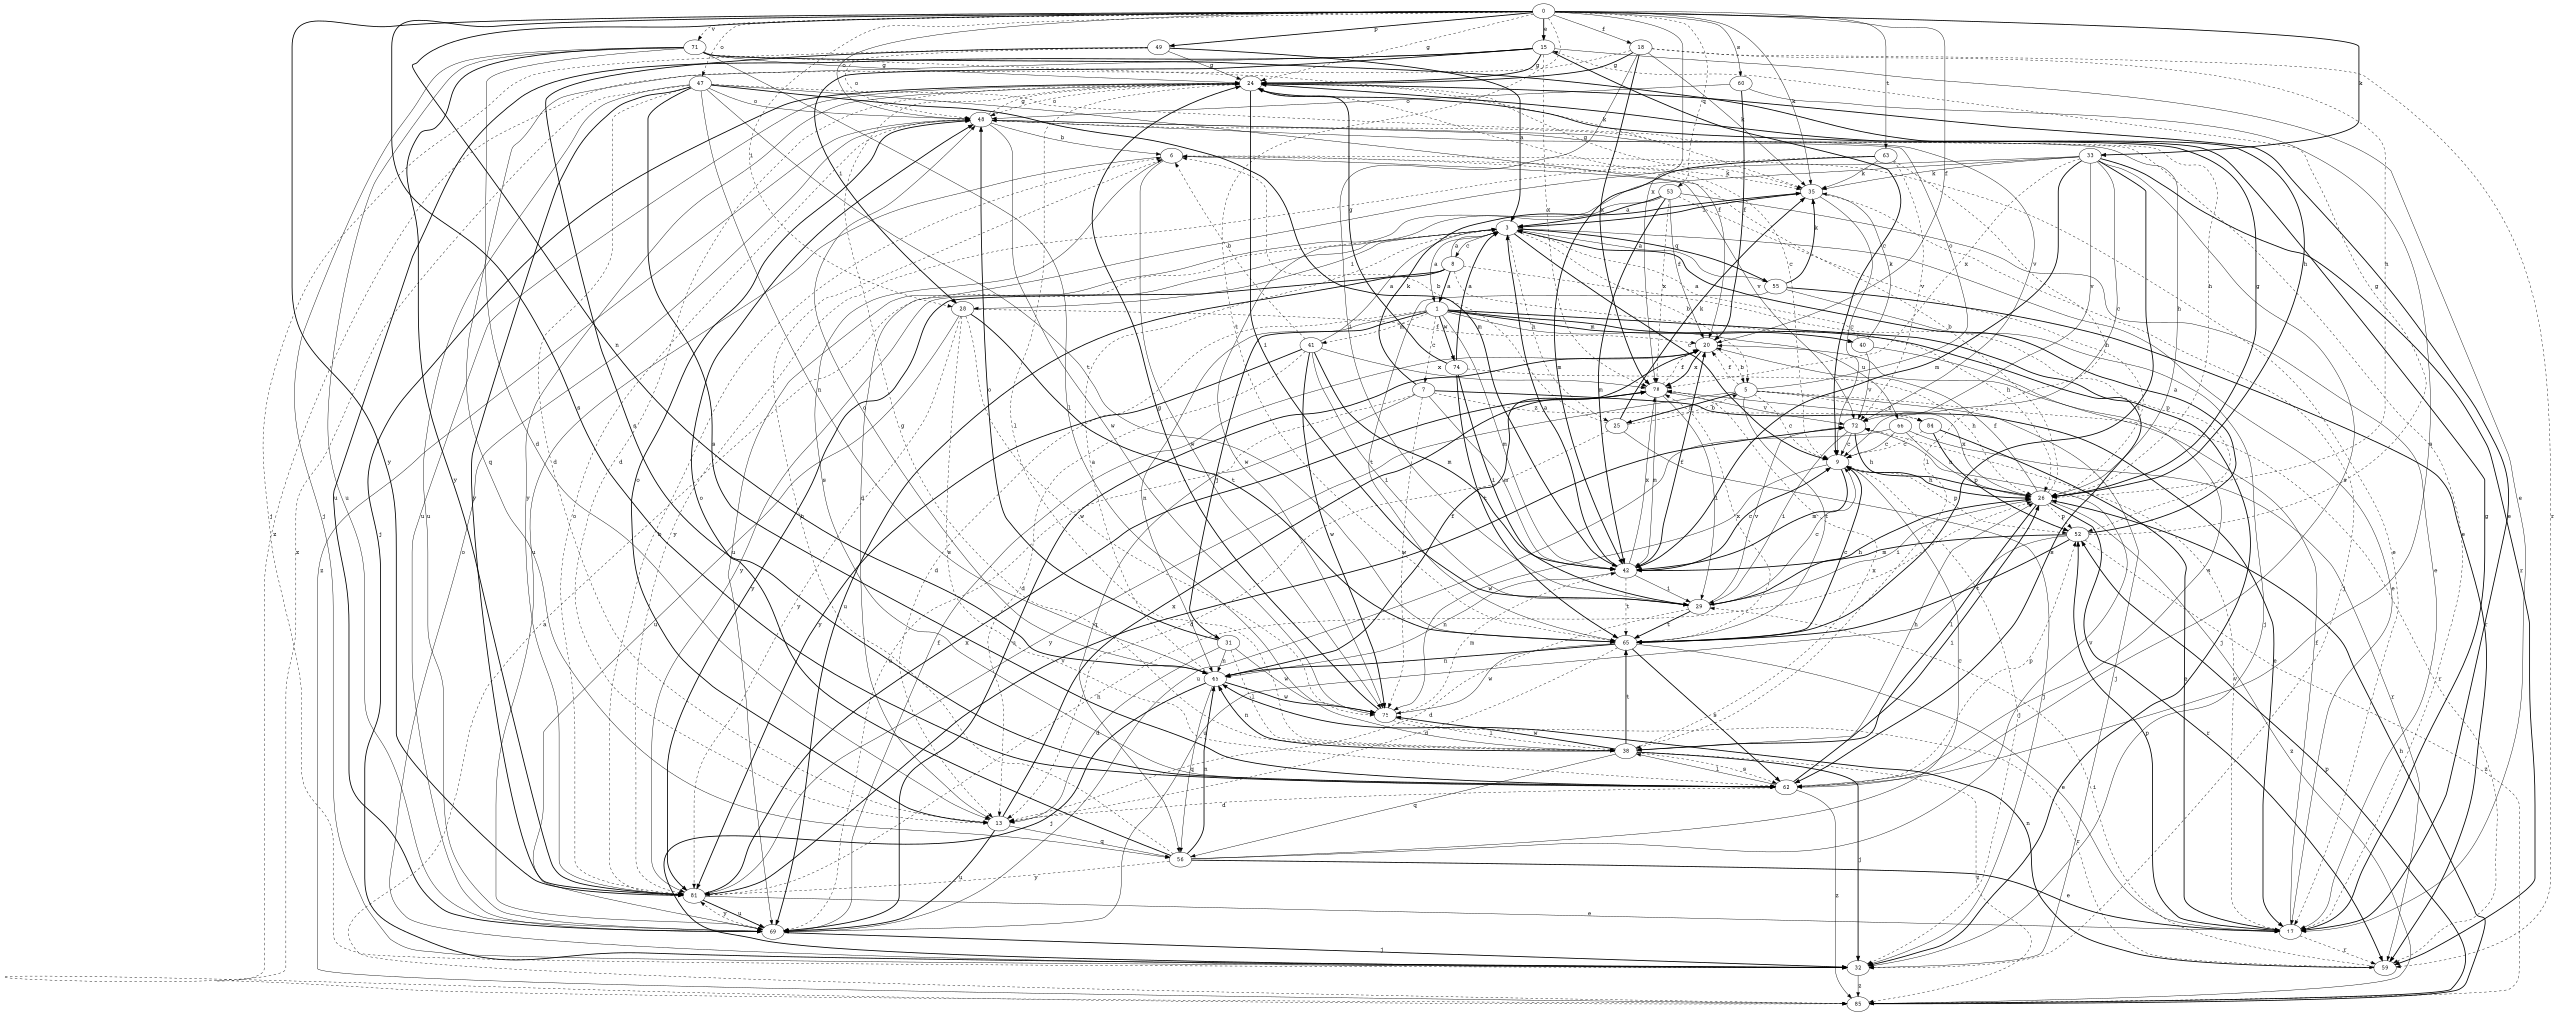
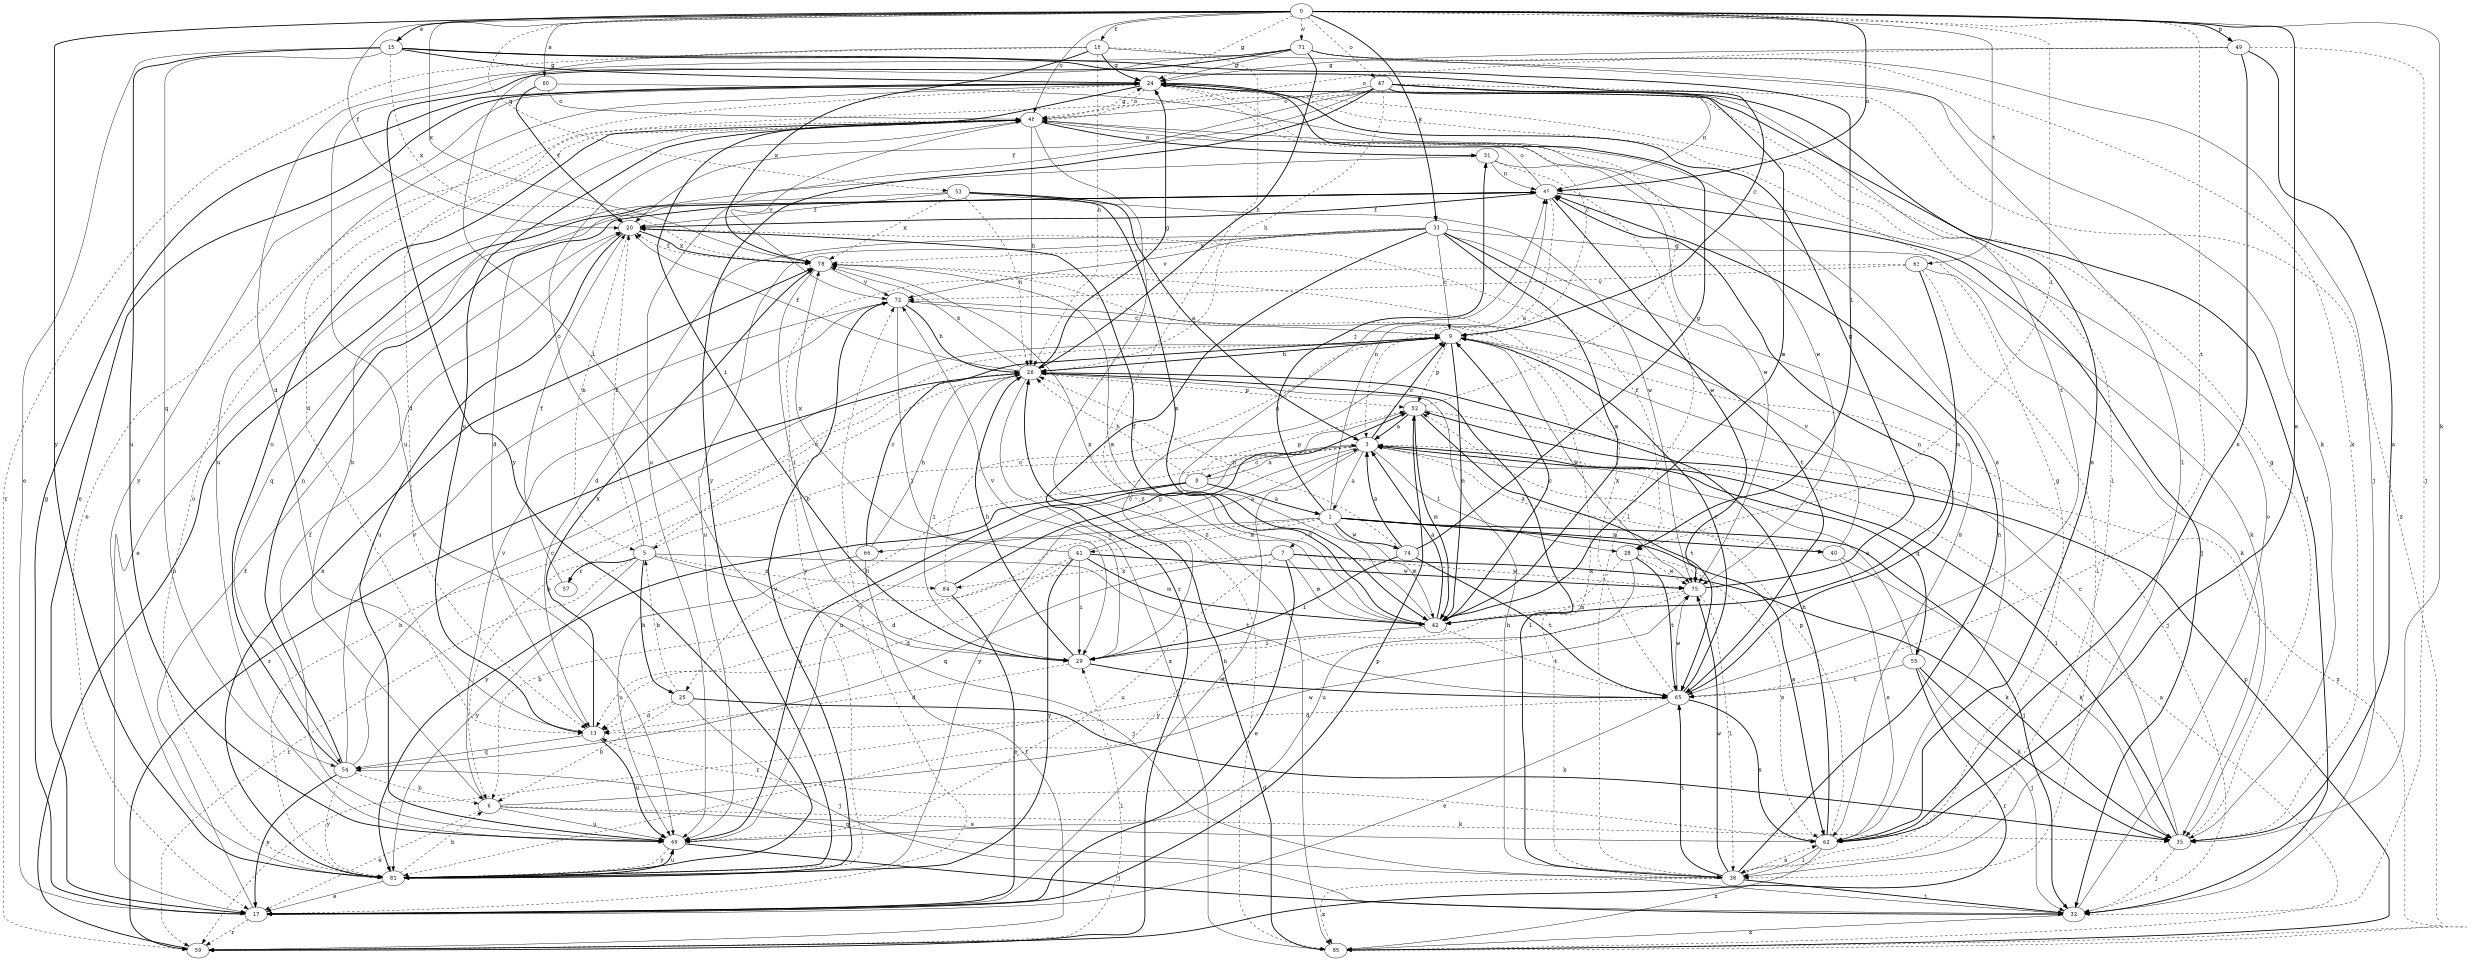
(1407, 67) -> (2390, 471)
(2256, 142) -> (1591, 158)
(1875, 448) -> (1094, 359)
(993, 450) -> (1245, 149)
none -> (566, 589)
(1952, 643) -> (1804, 607)
(1180, 860) -> (345, 770)
